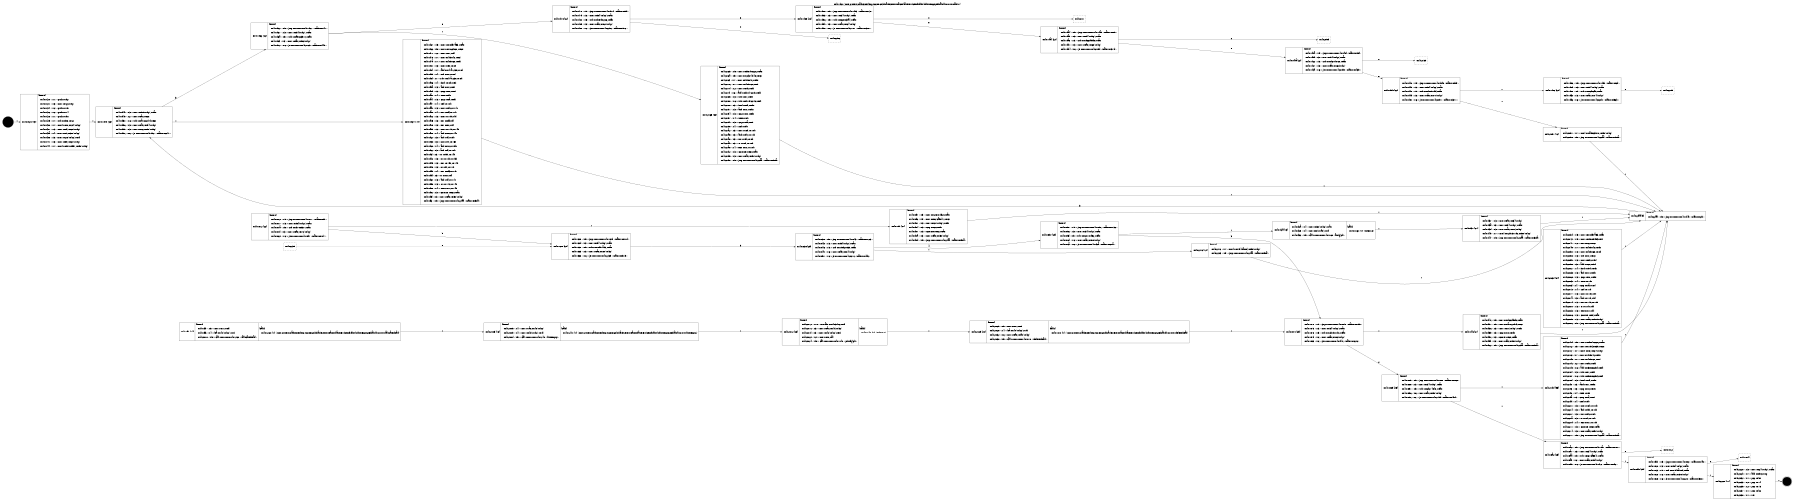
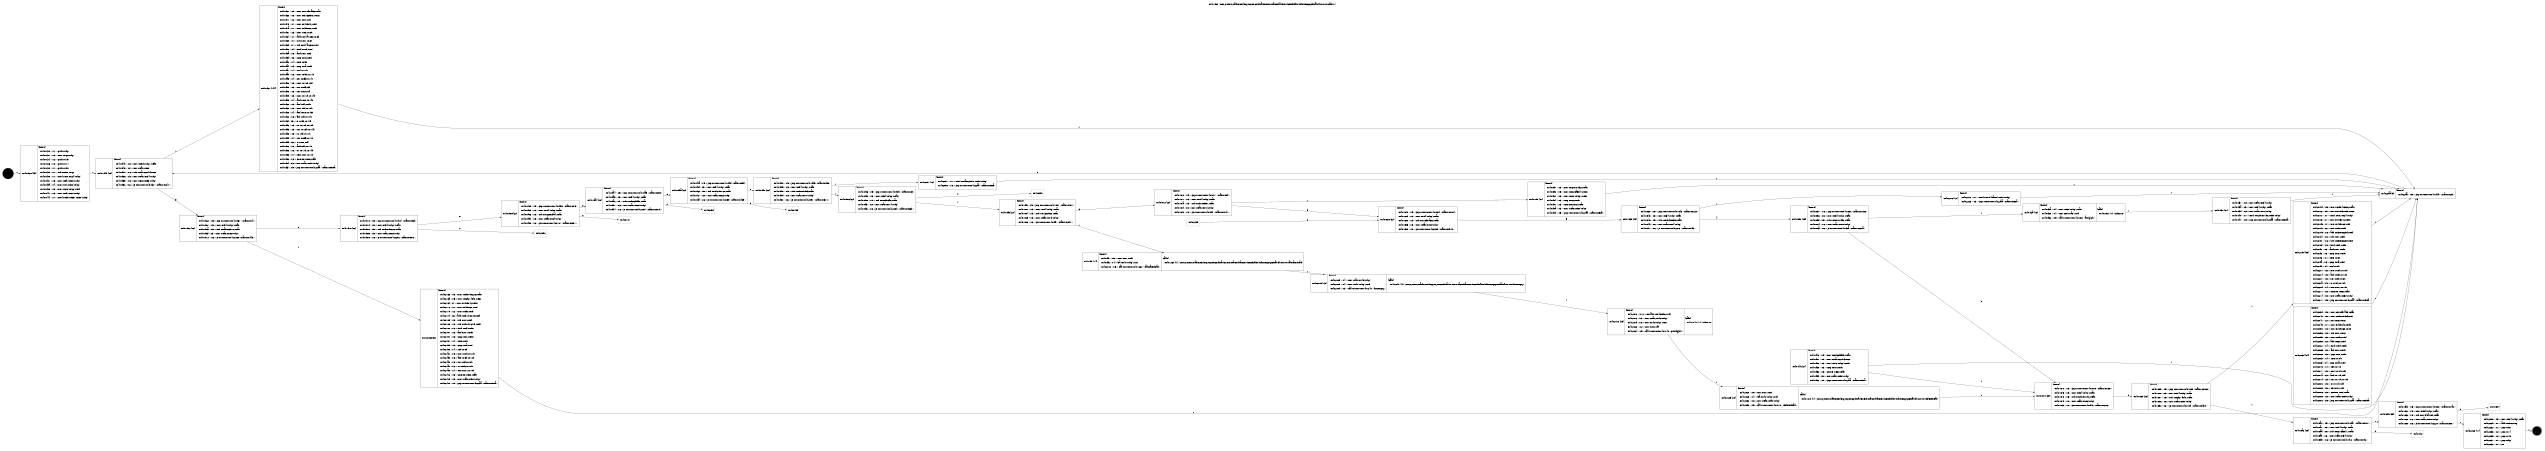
none -> (1037, 213)
(1412, 332) -> (1951, 383)
